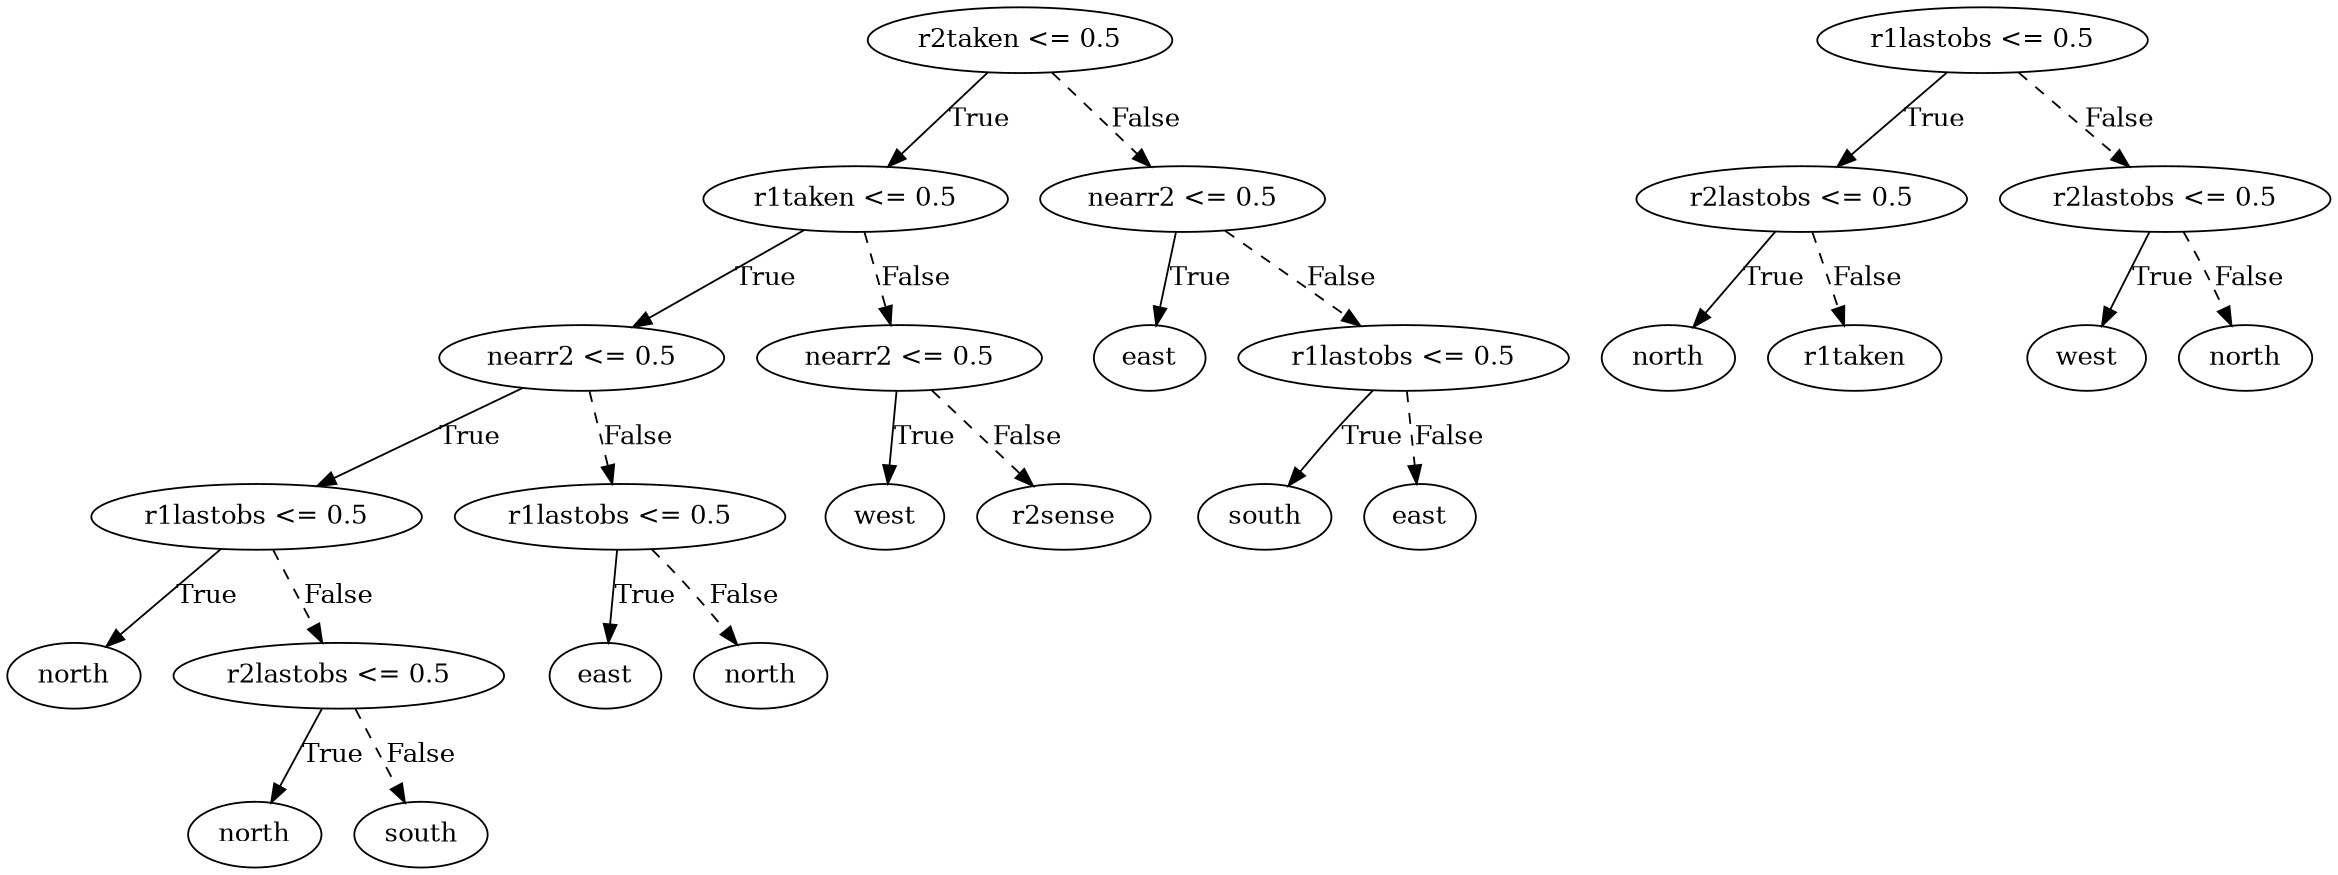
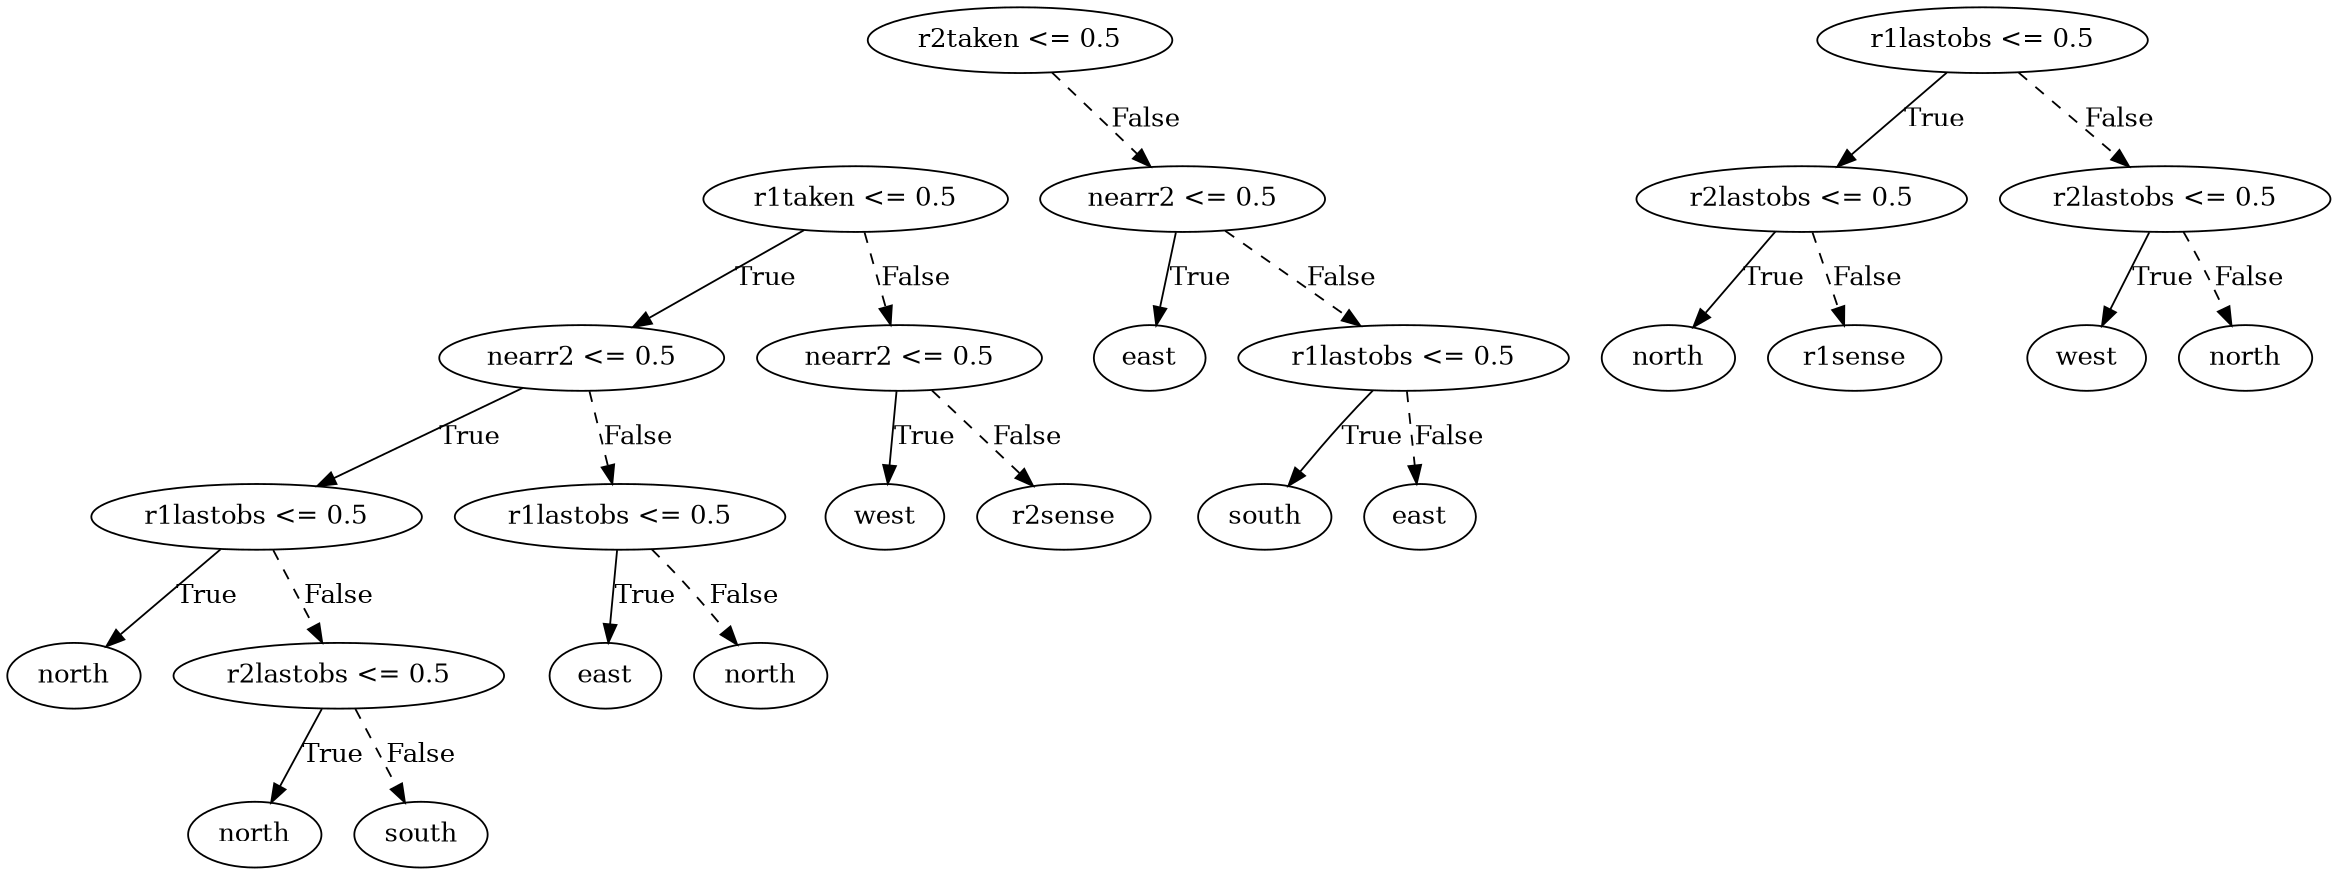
(945, 113) -> none
(1855, 358) -> (1855, 358)
